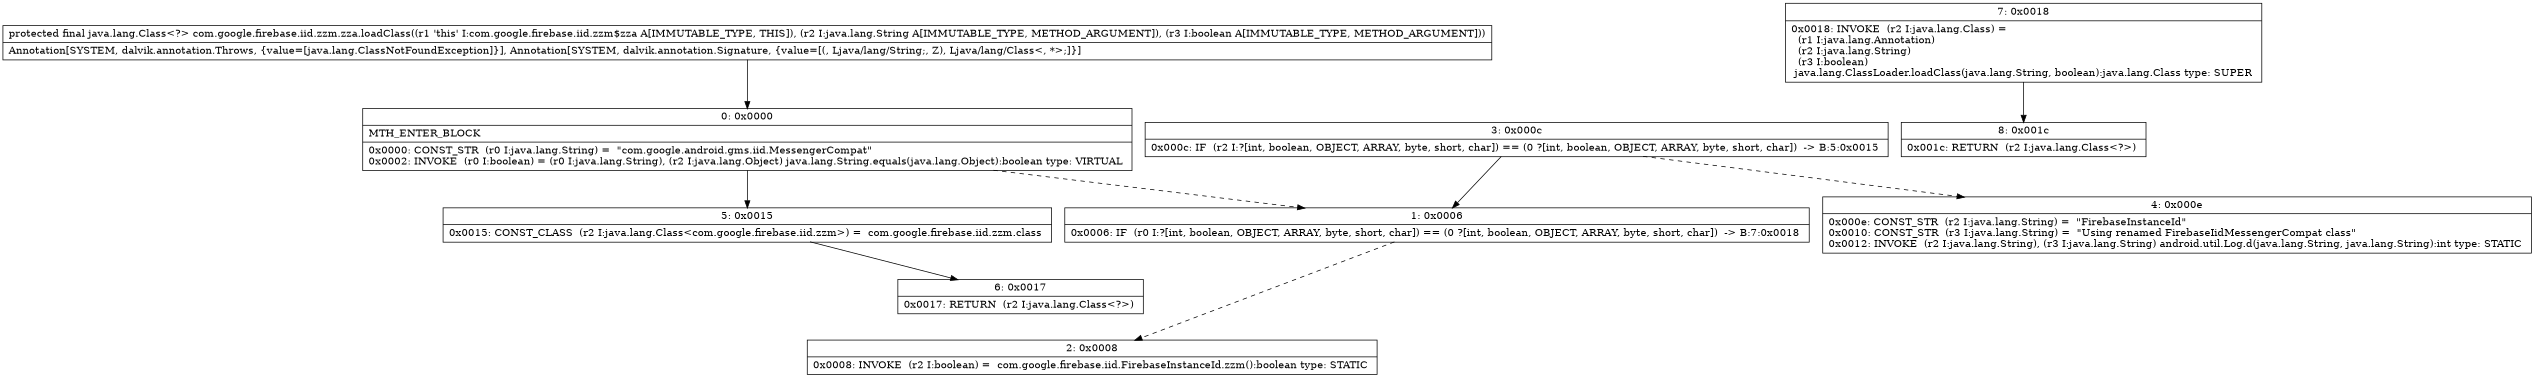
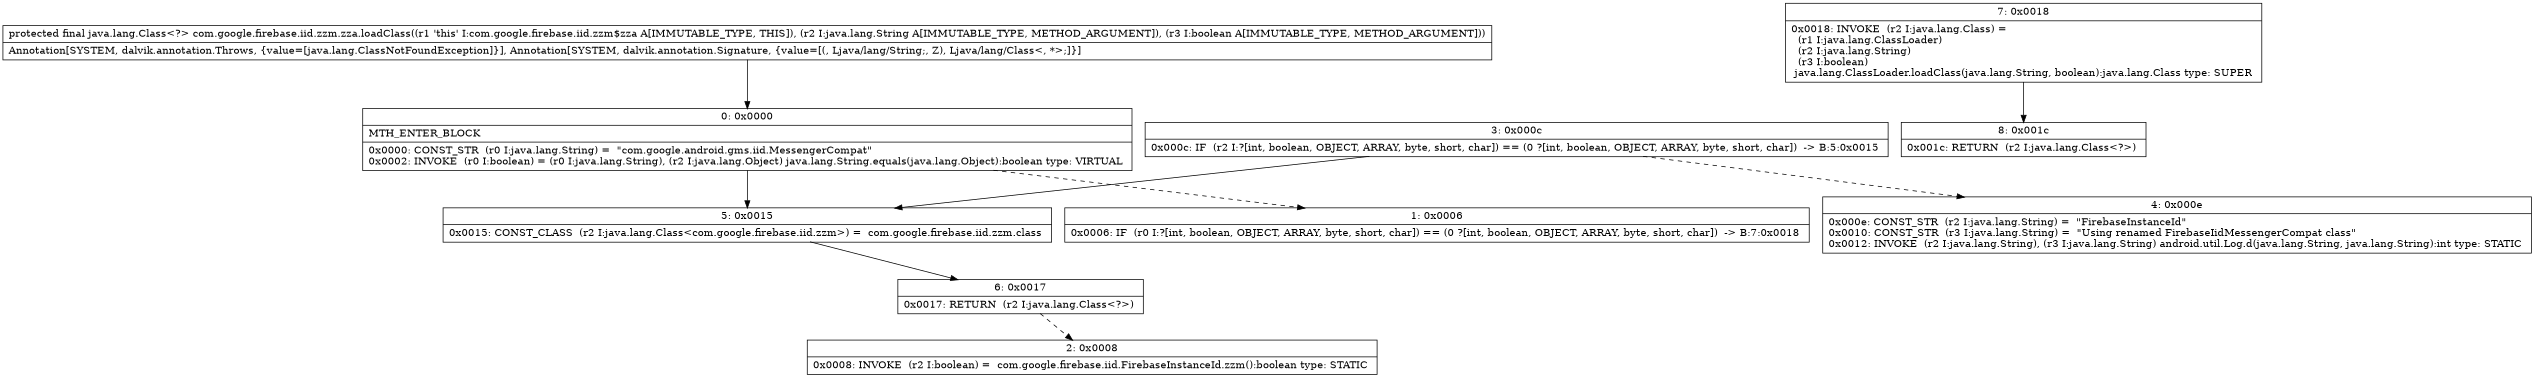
(1863, 40) -> (1867, 40)
(1479, 180) -> (1136, 182)
(1268, 290) -> (1053, 325)
